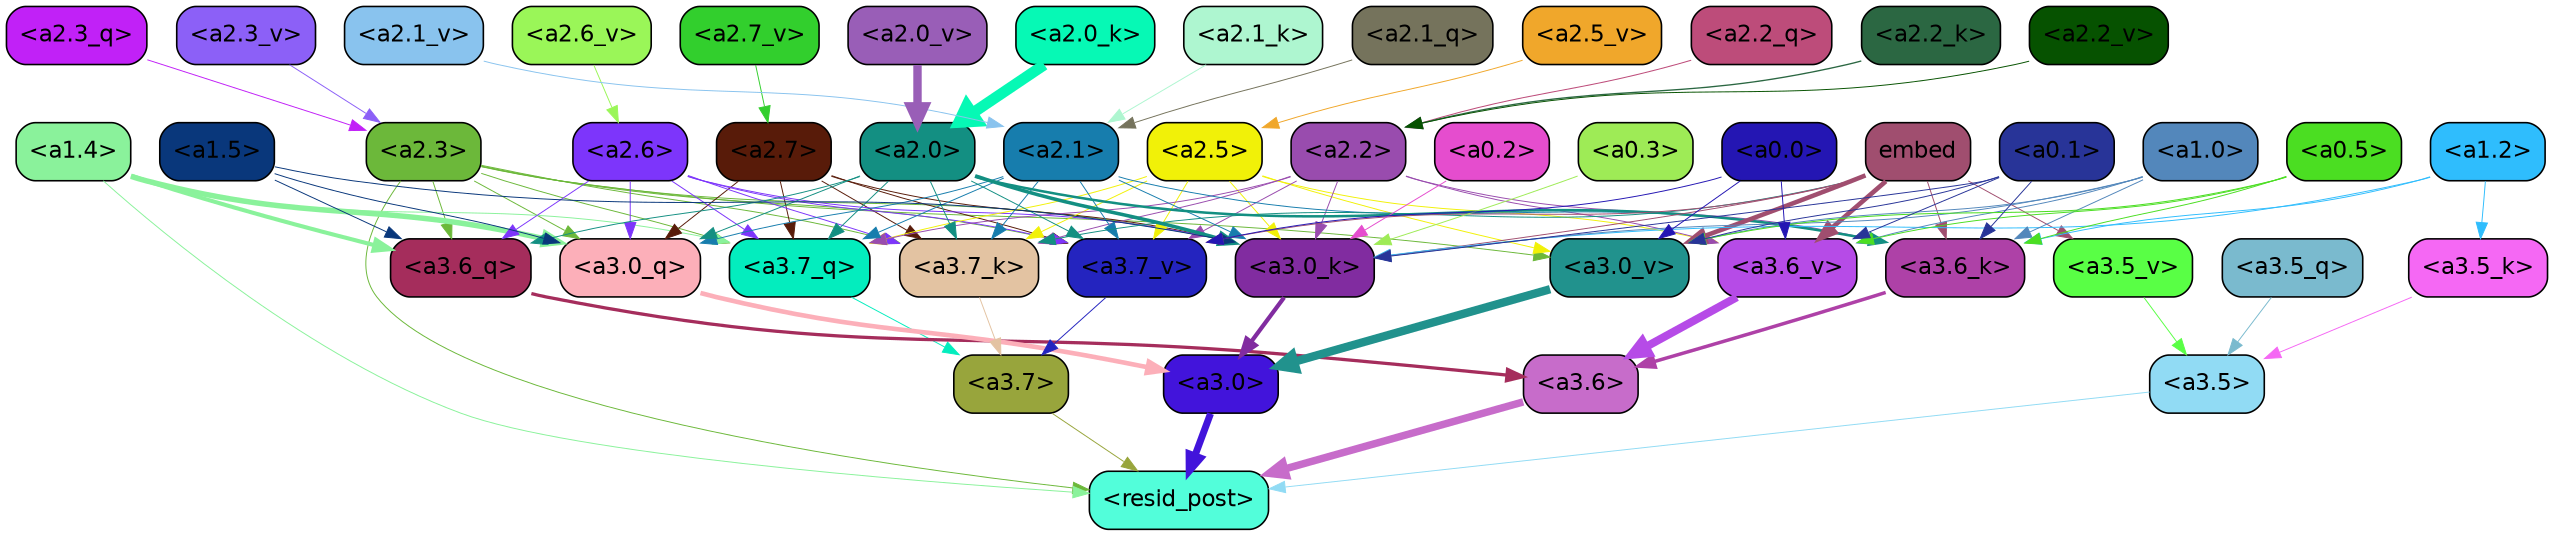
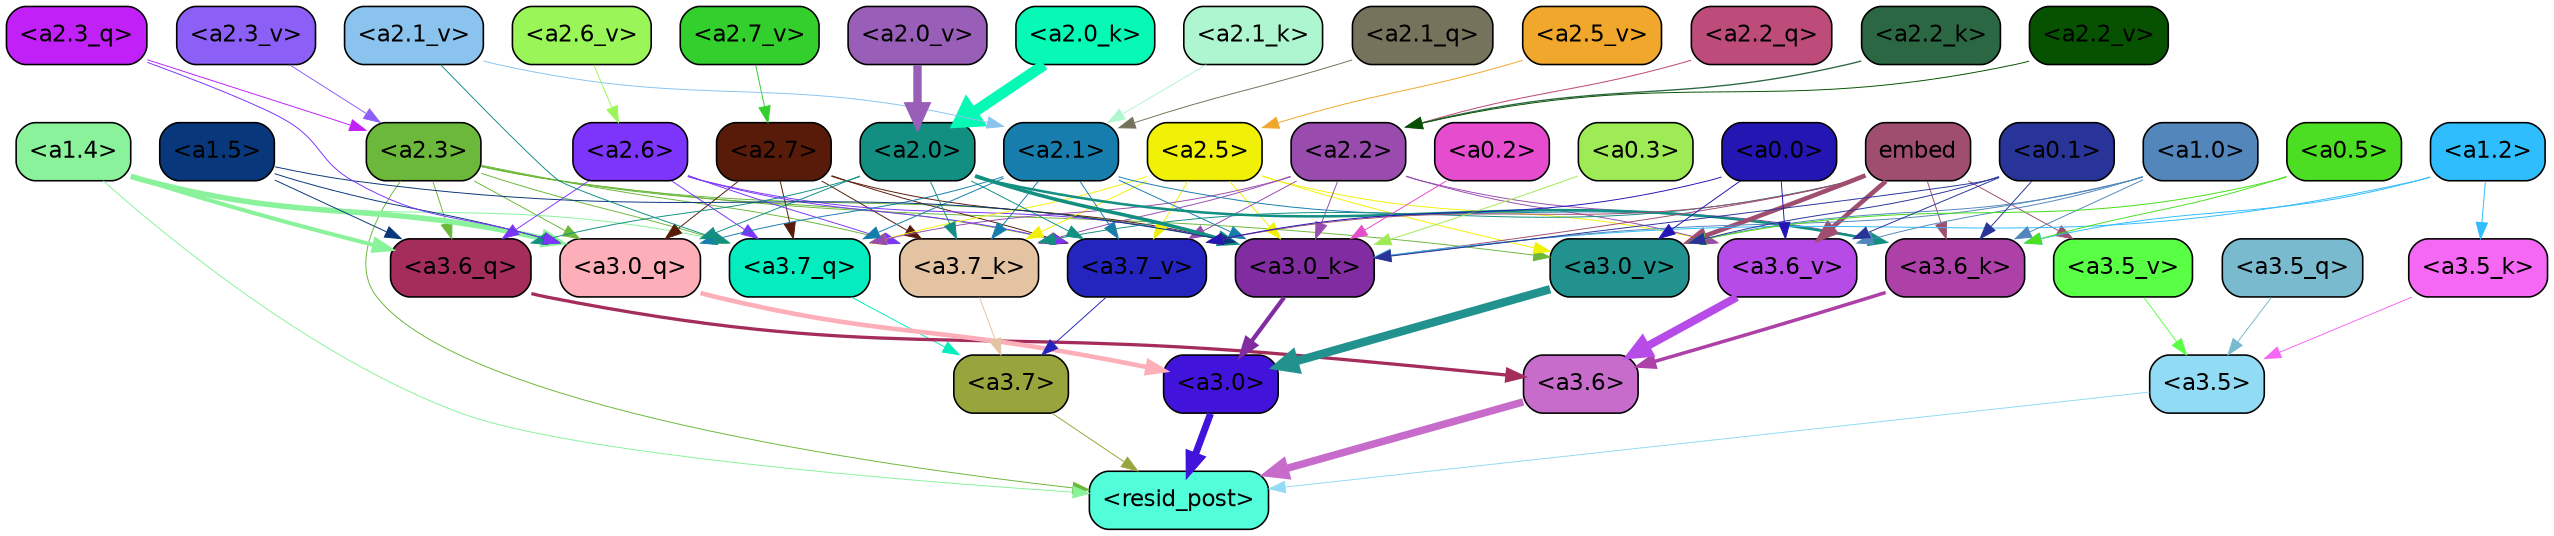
(630, 202) -> (328, 161)
(864, 204) -> (540, 164)
(2080, 211) -> none
